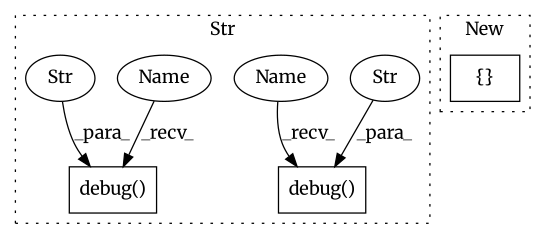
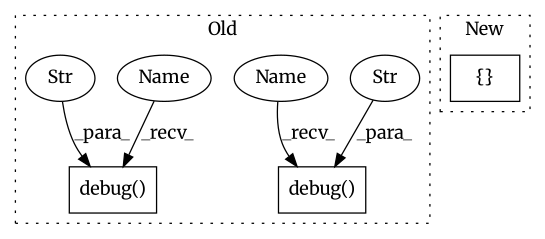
(223, 30) -> (223, 30)
